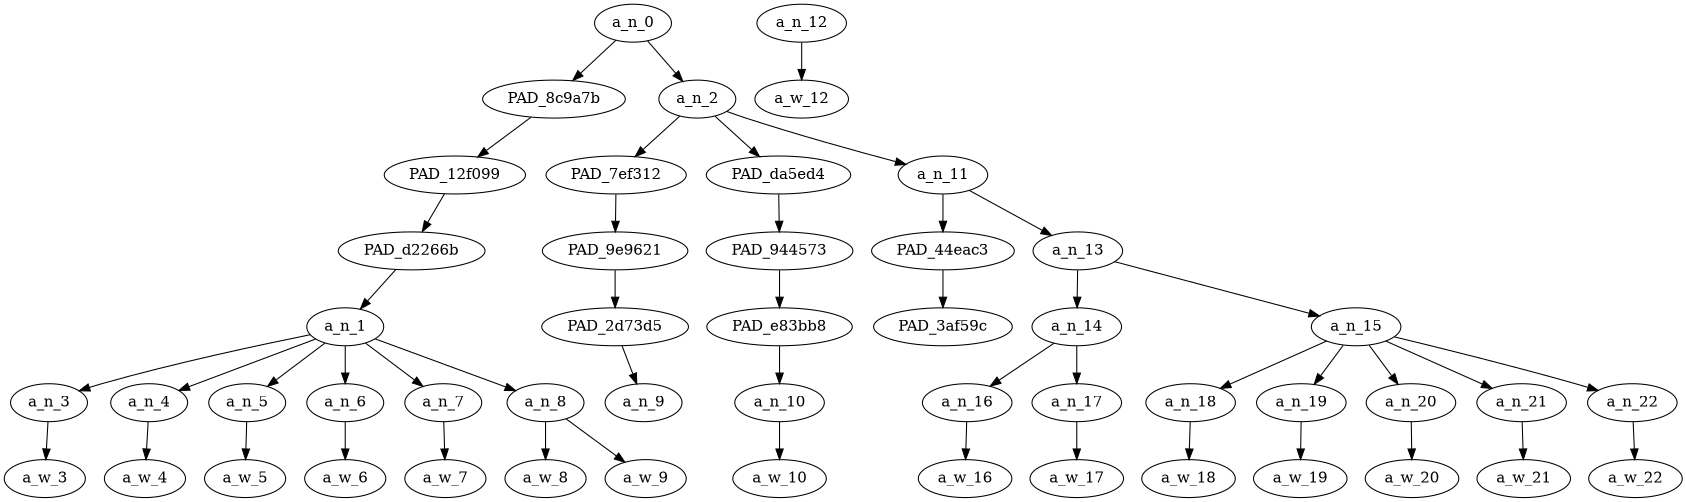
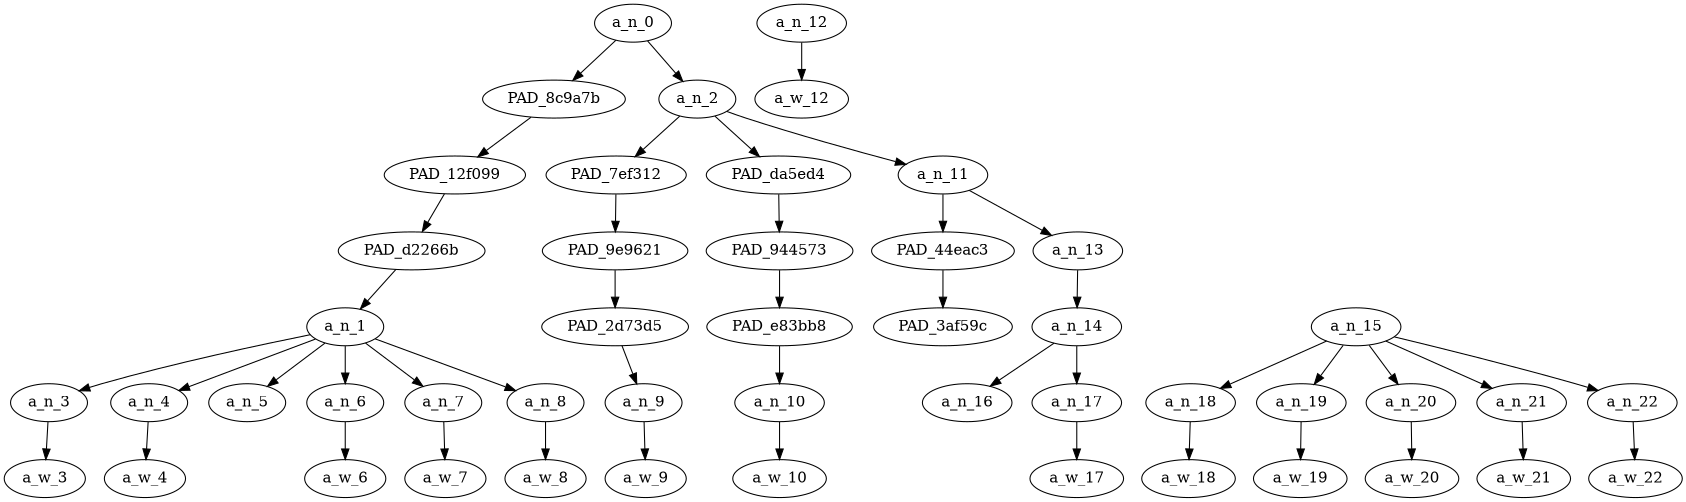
(1212, 287) -> none
(591, 438) -> (644, 435)
(245, 479) -> none
(965, 479) -> none
